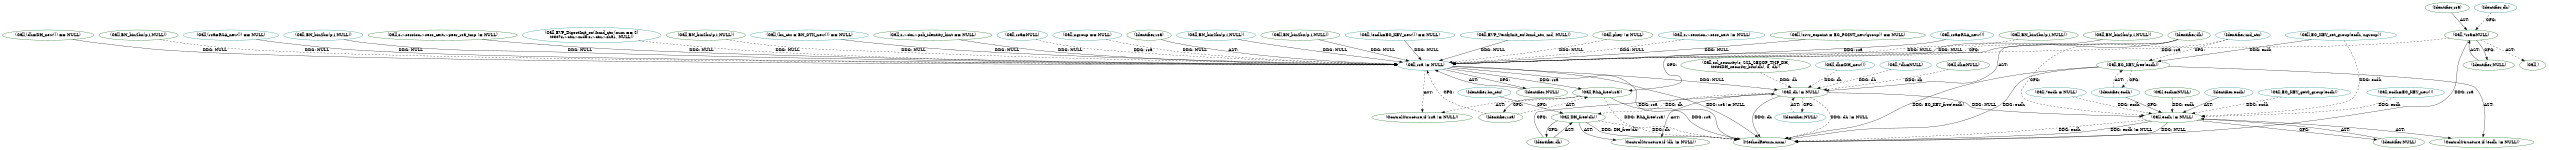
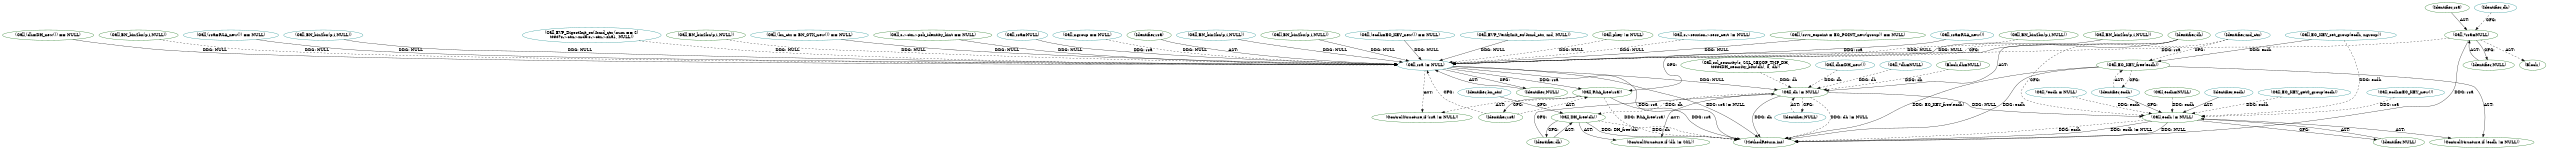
(443, 35) -> none
(1215, 58) -> (1215, 58)
(1963, 65) -> (1963, 65)
(2533, 65) -> (2533, 65)
(2390, 105) -> (2390, 105)
(1660, 142) -> (1660, 142)
(1764, 142) -> (1764, 142)
